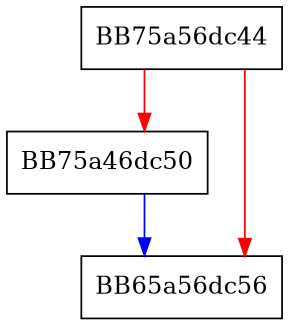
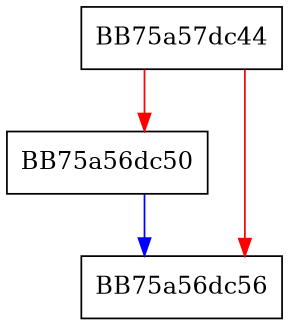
(182, 38) -> (182, 38)
(107, 163) -> (107, 163)
(182, 287) -> (182, 287)
